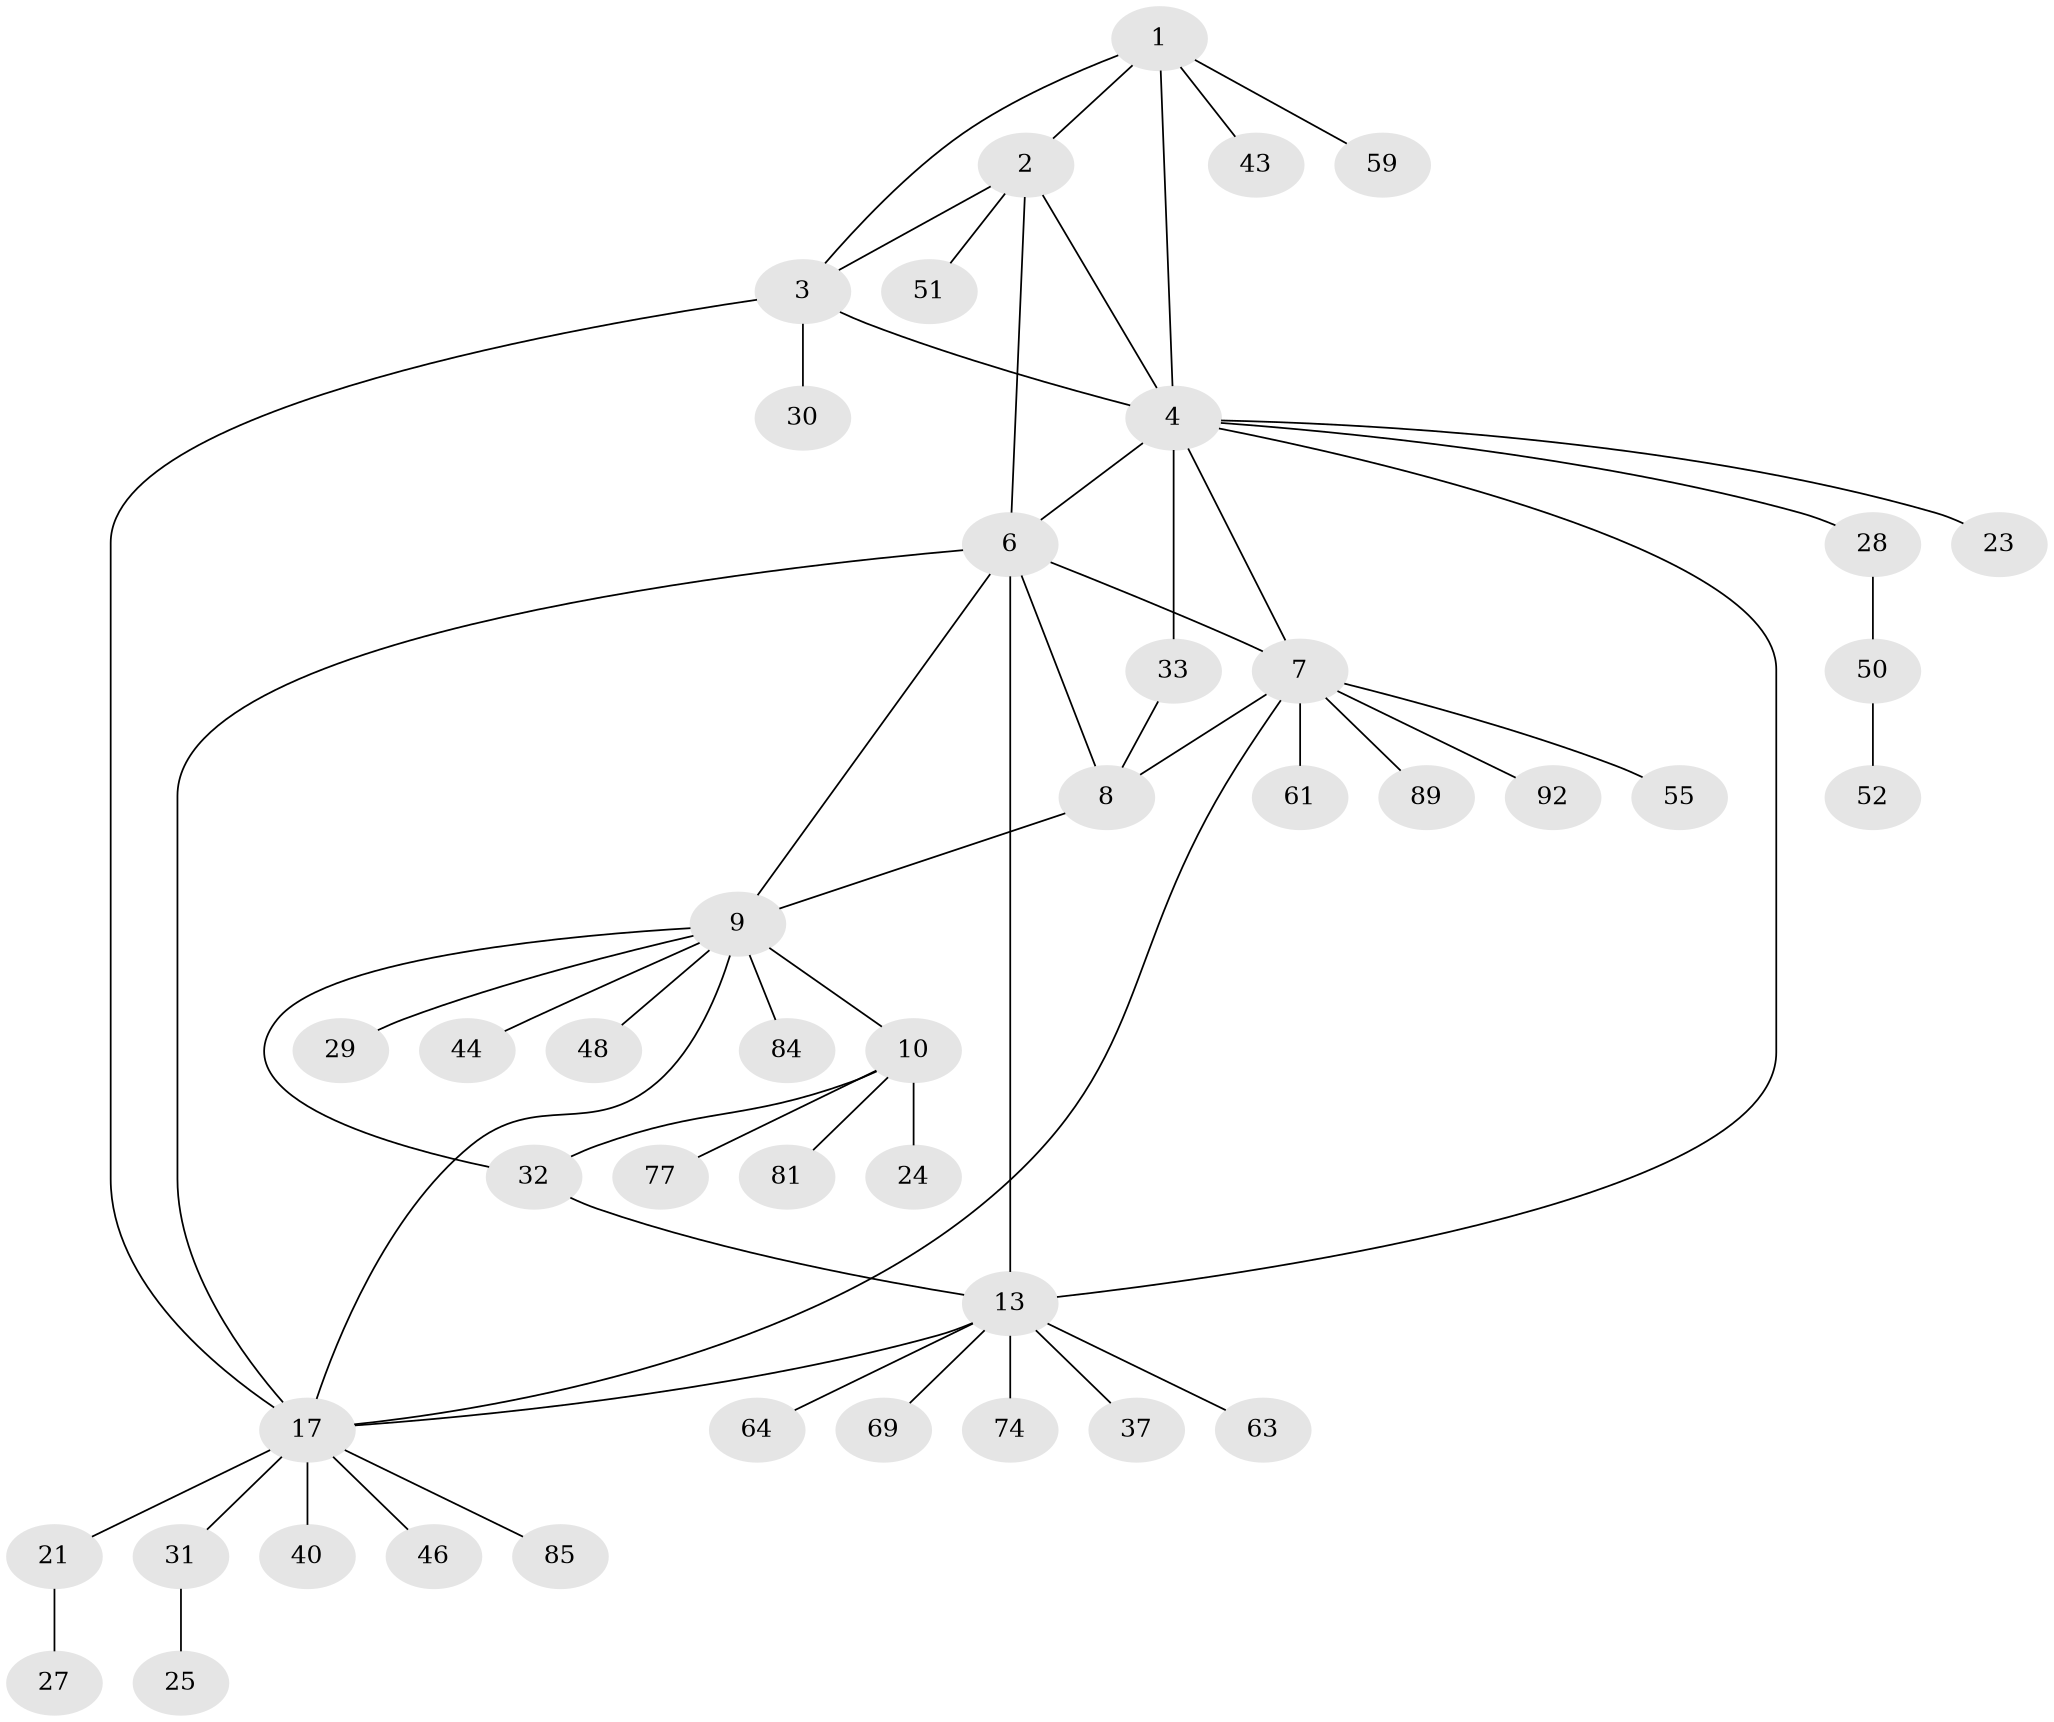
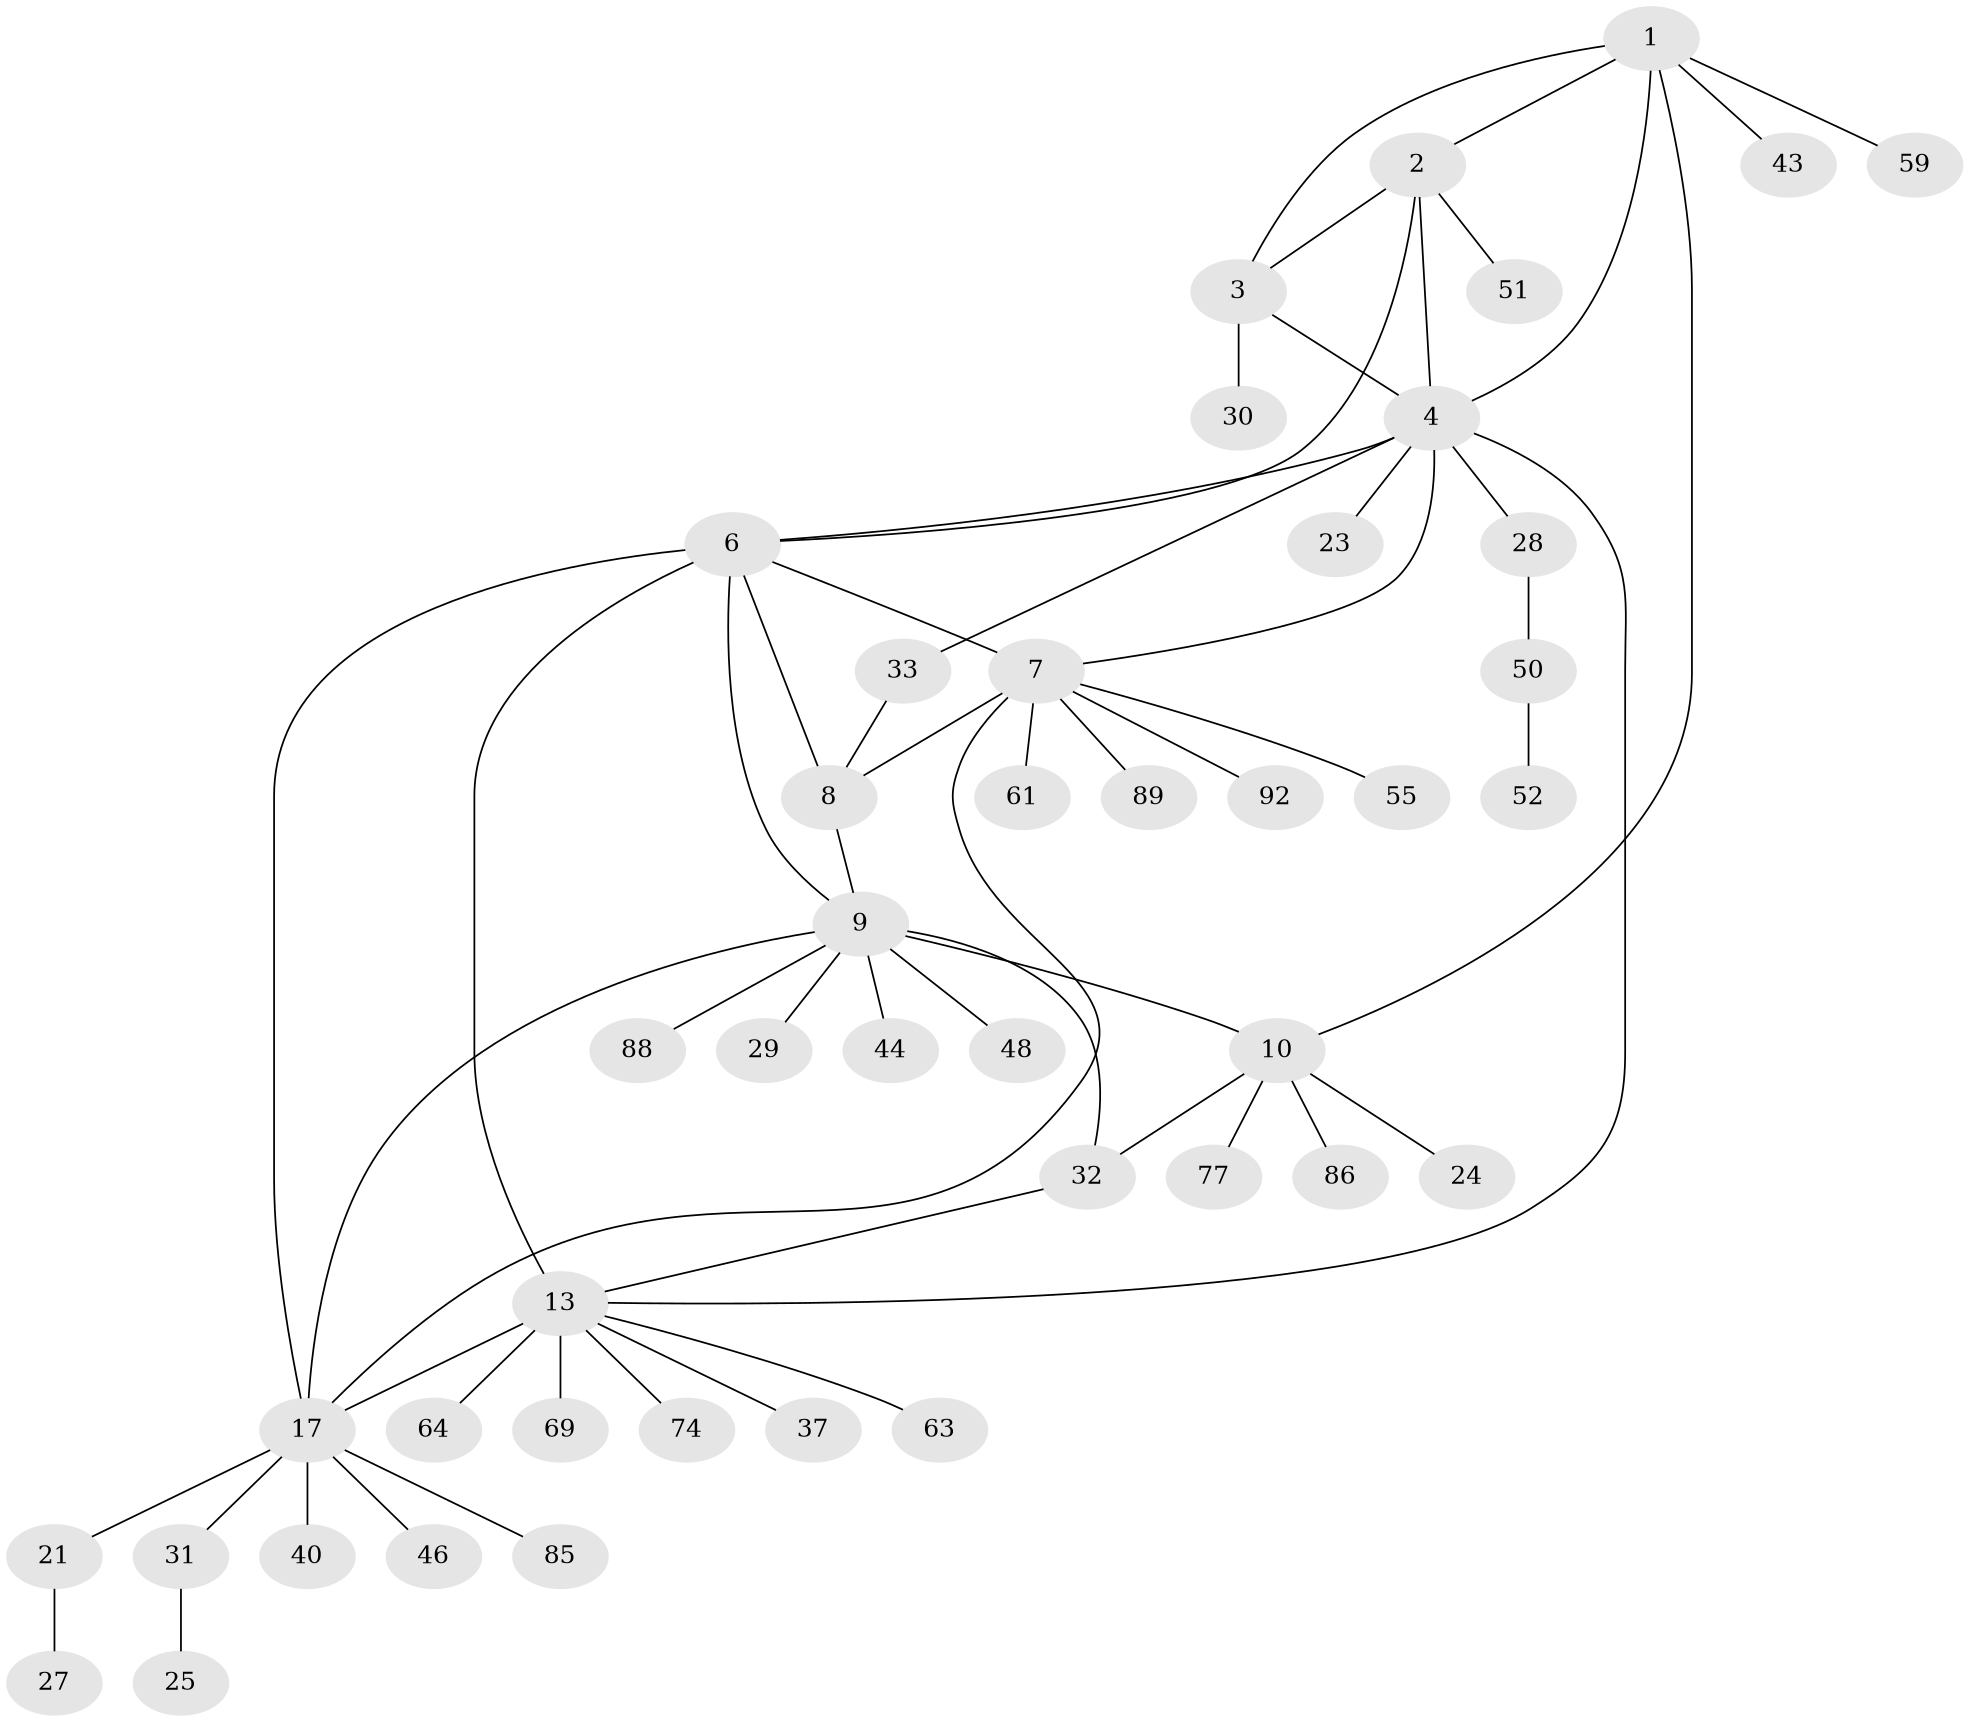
none -> (1692, 645)
(111, 649) -> none
(787, 1051) -> (638, 1051)
(787, 1177) -> (1341, 1177)
